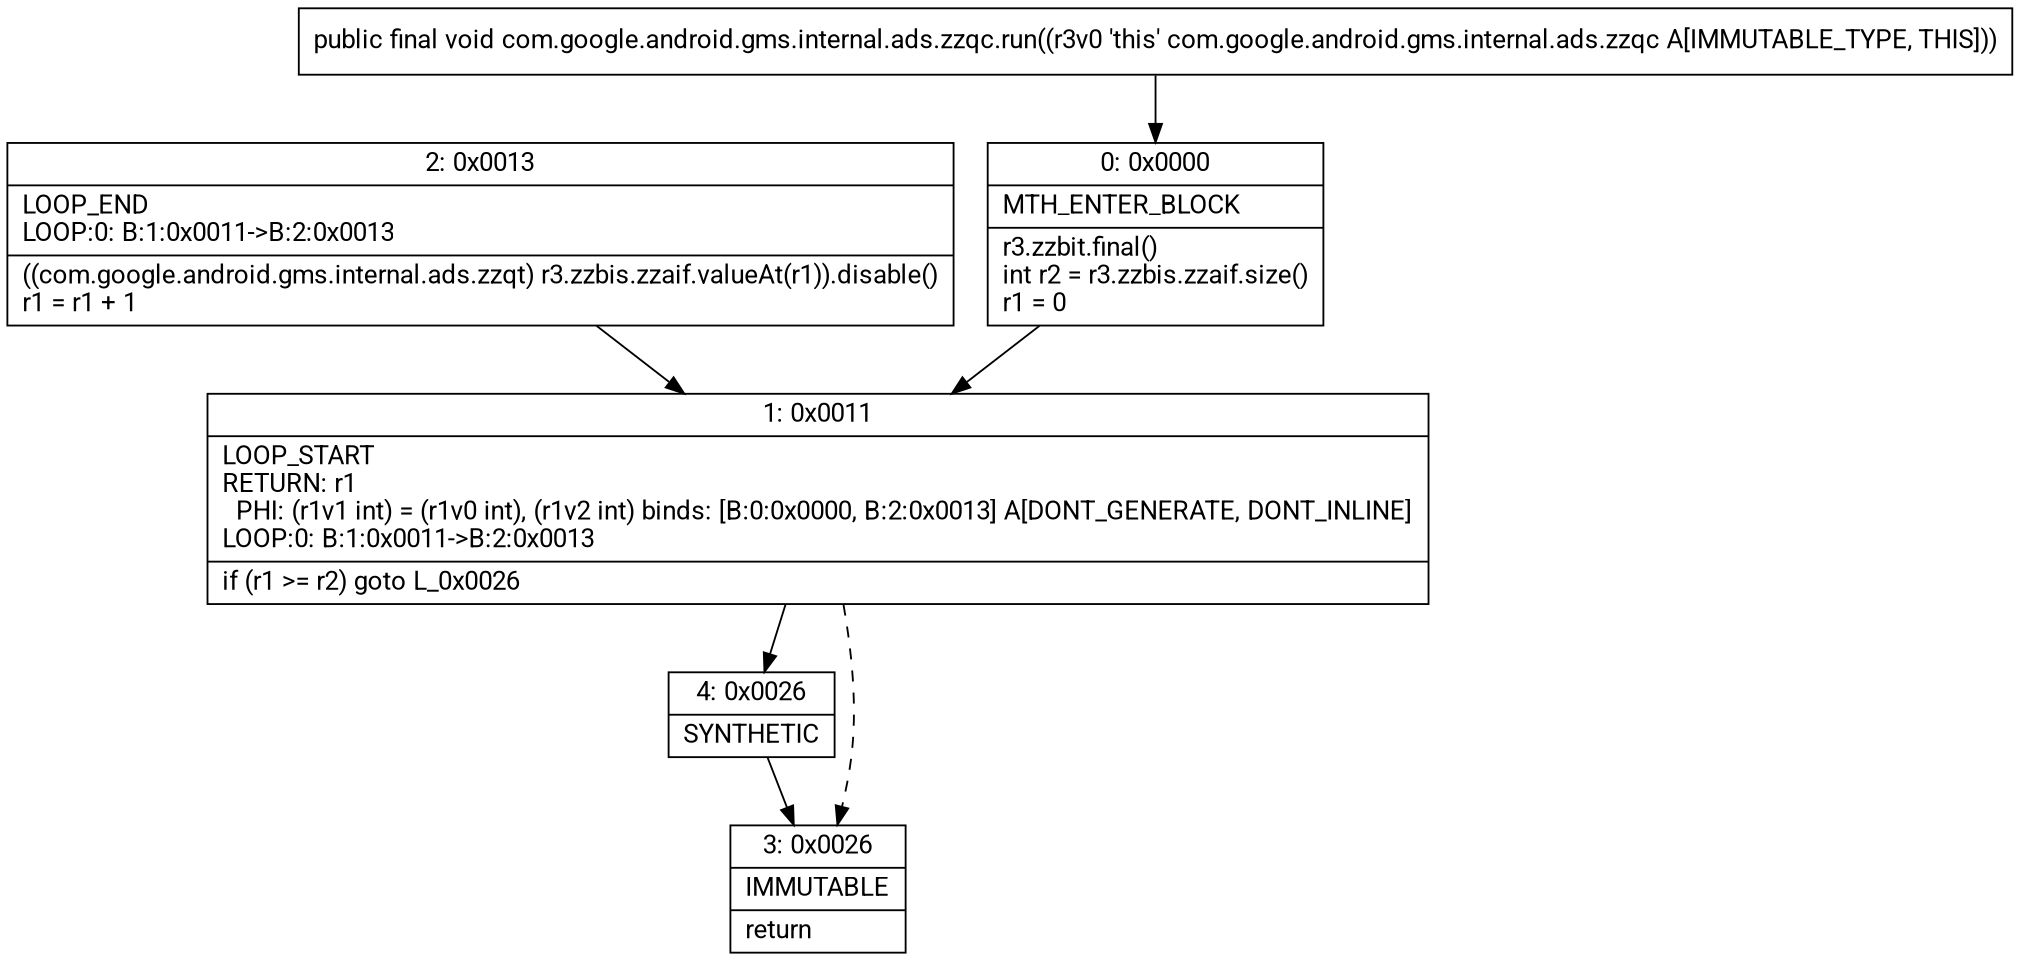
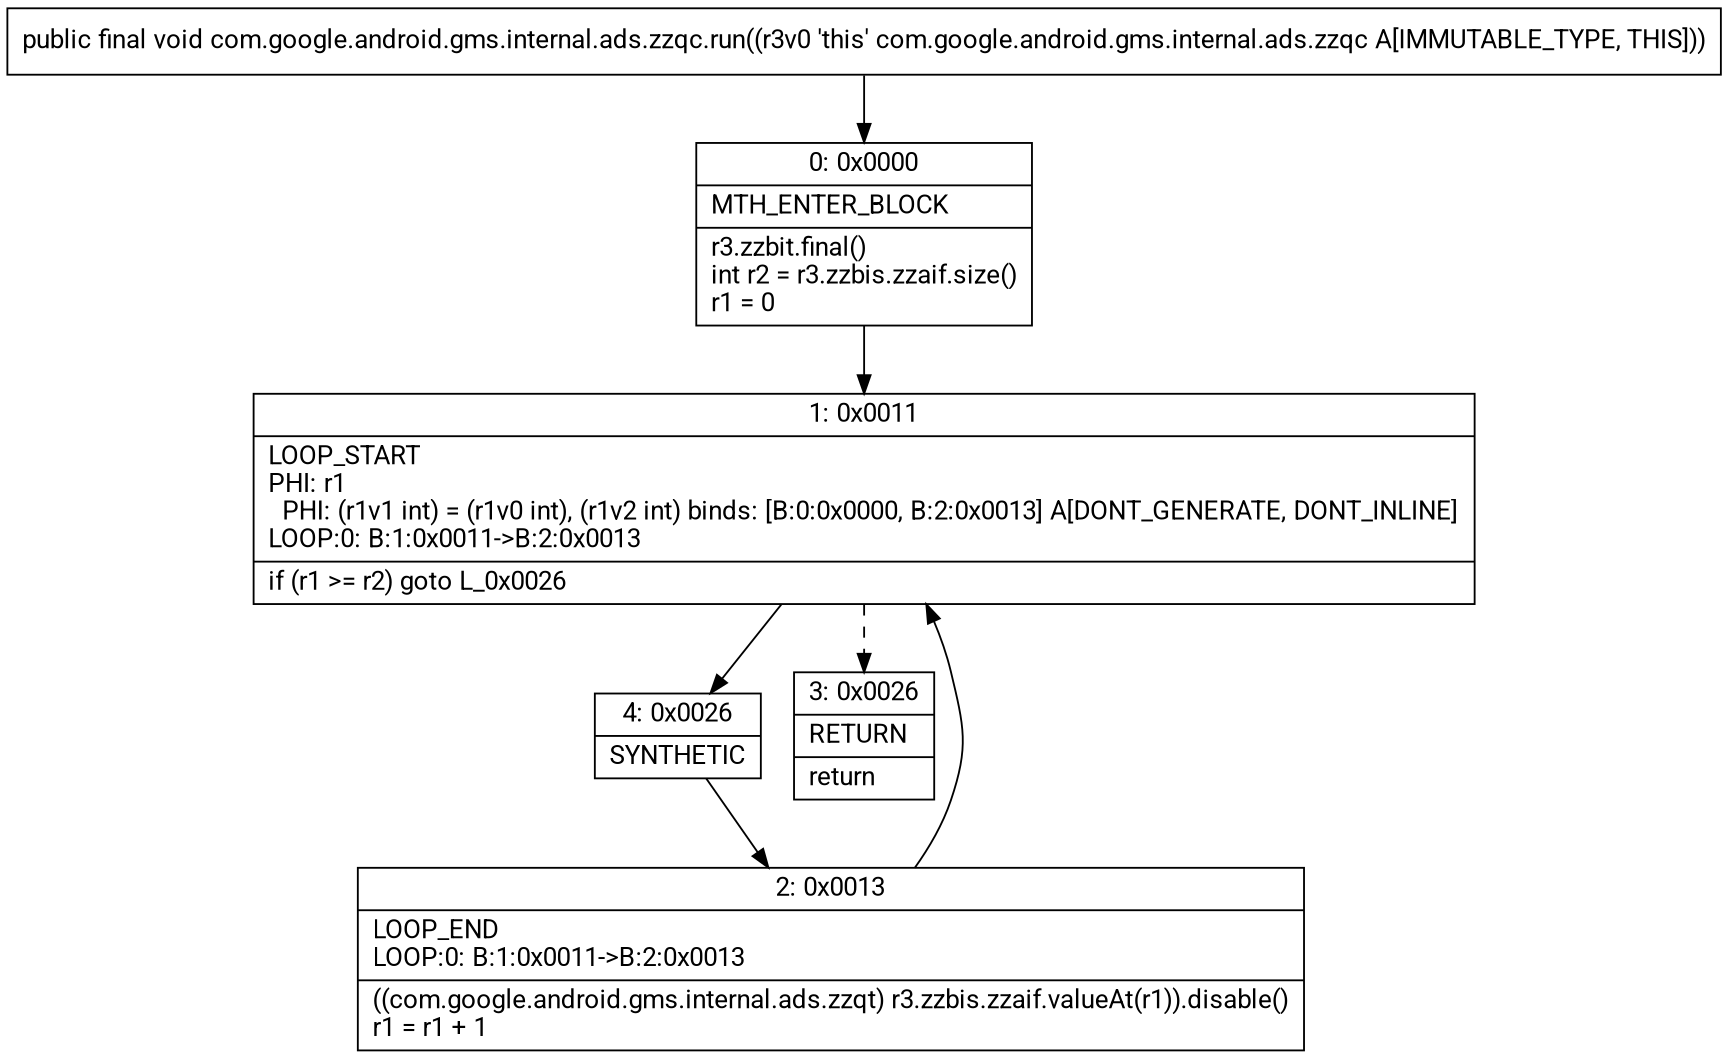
(293, 484) -> (311, 484)
(777, 783) -> (732, 815)
(818, 888) -> (859, 735)
